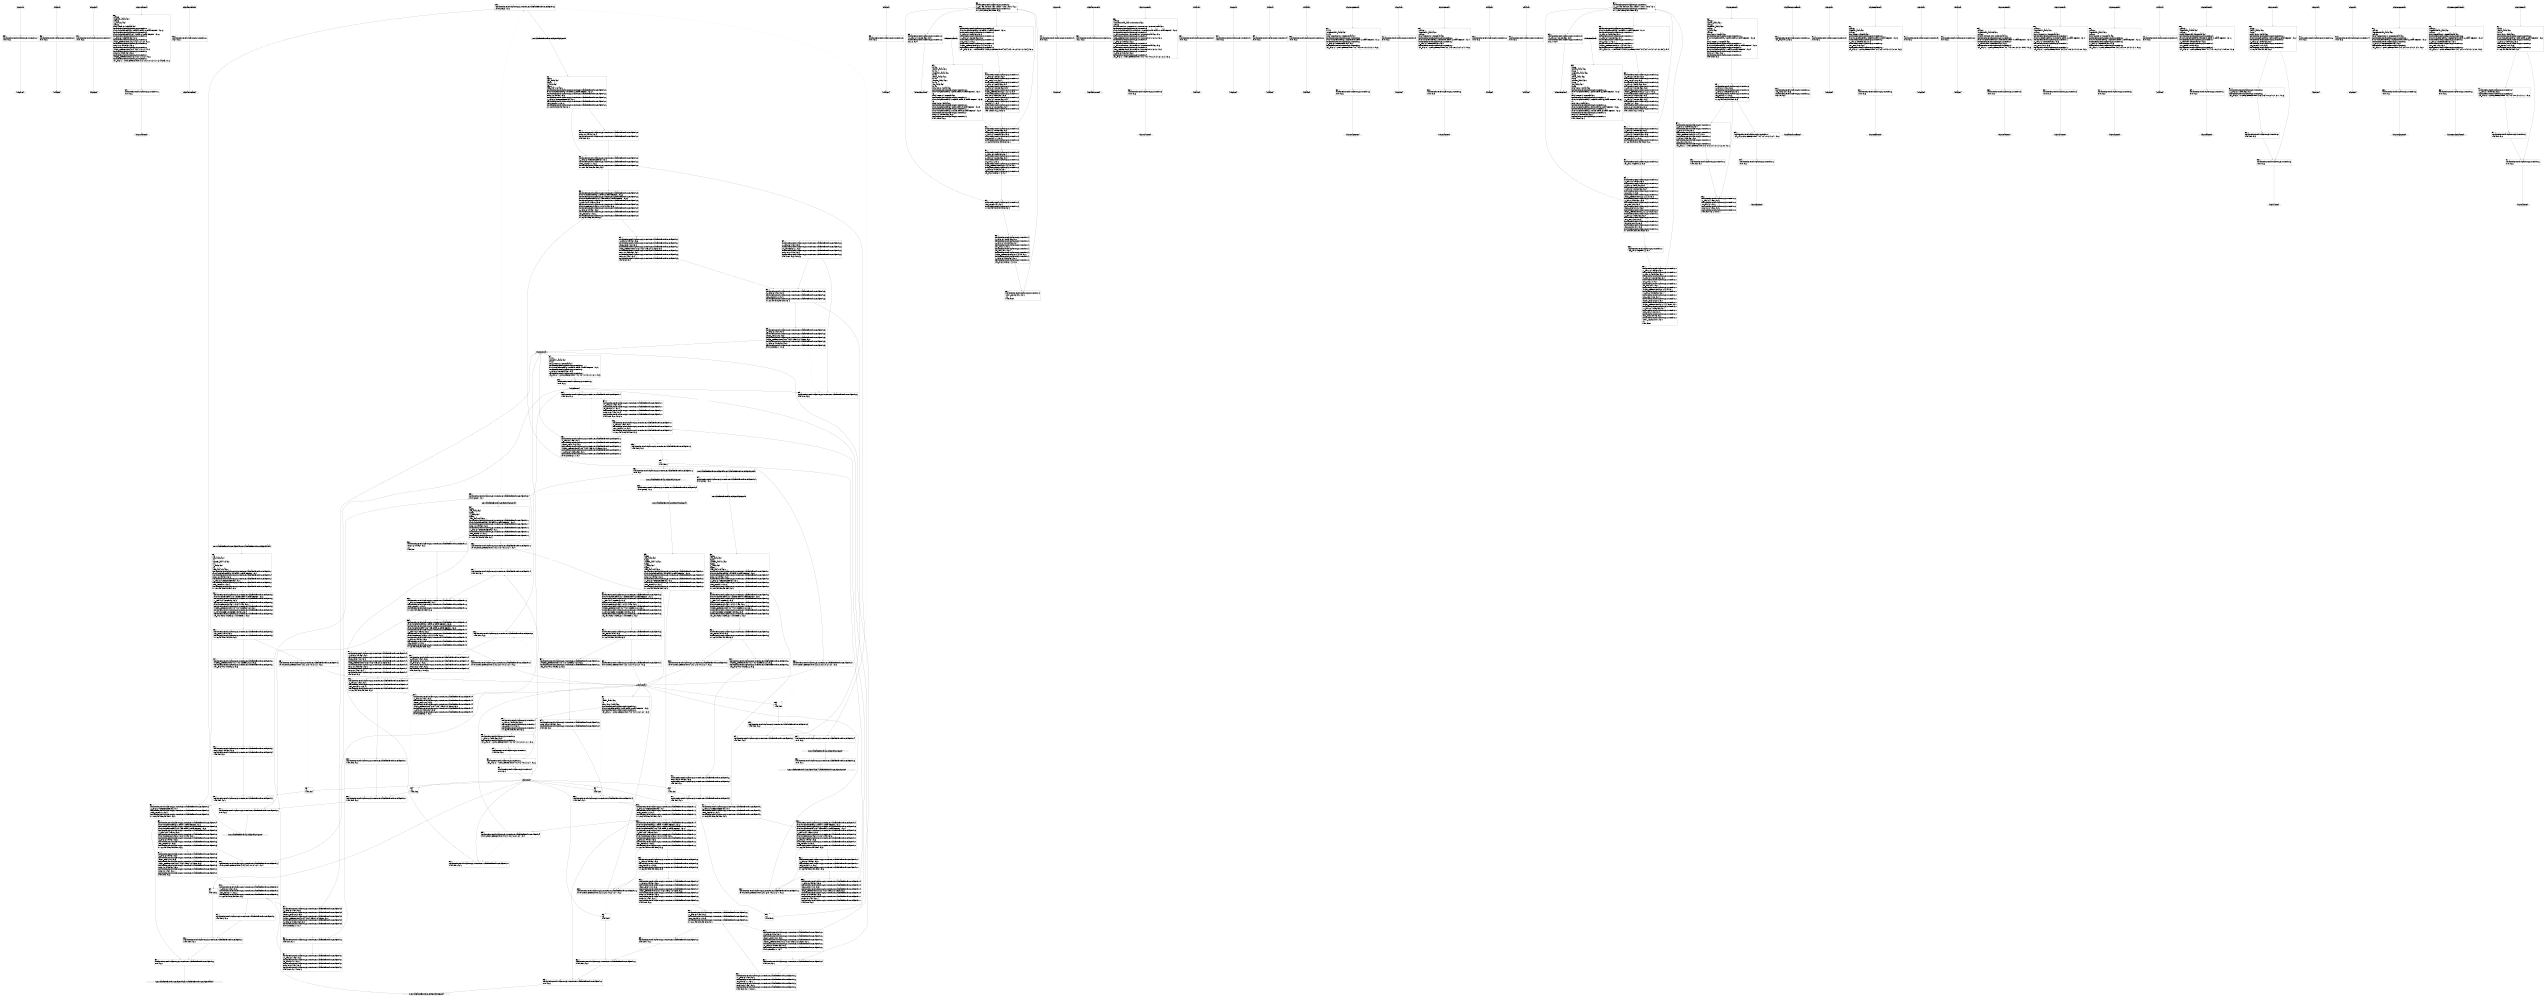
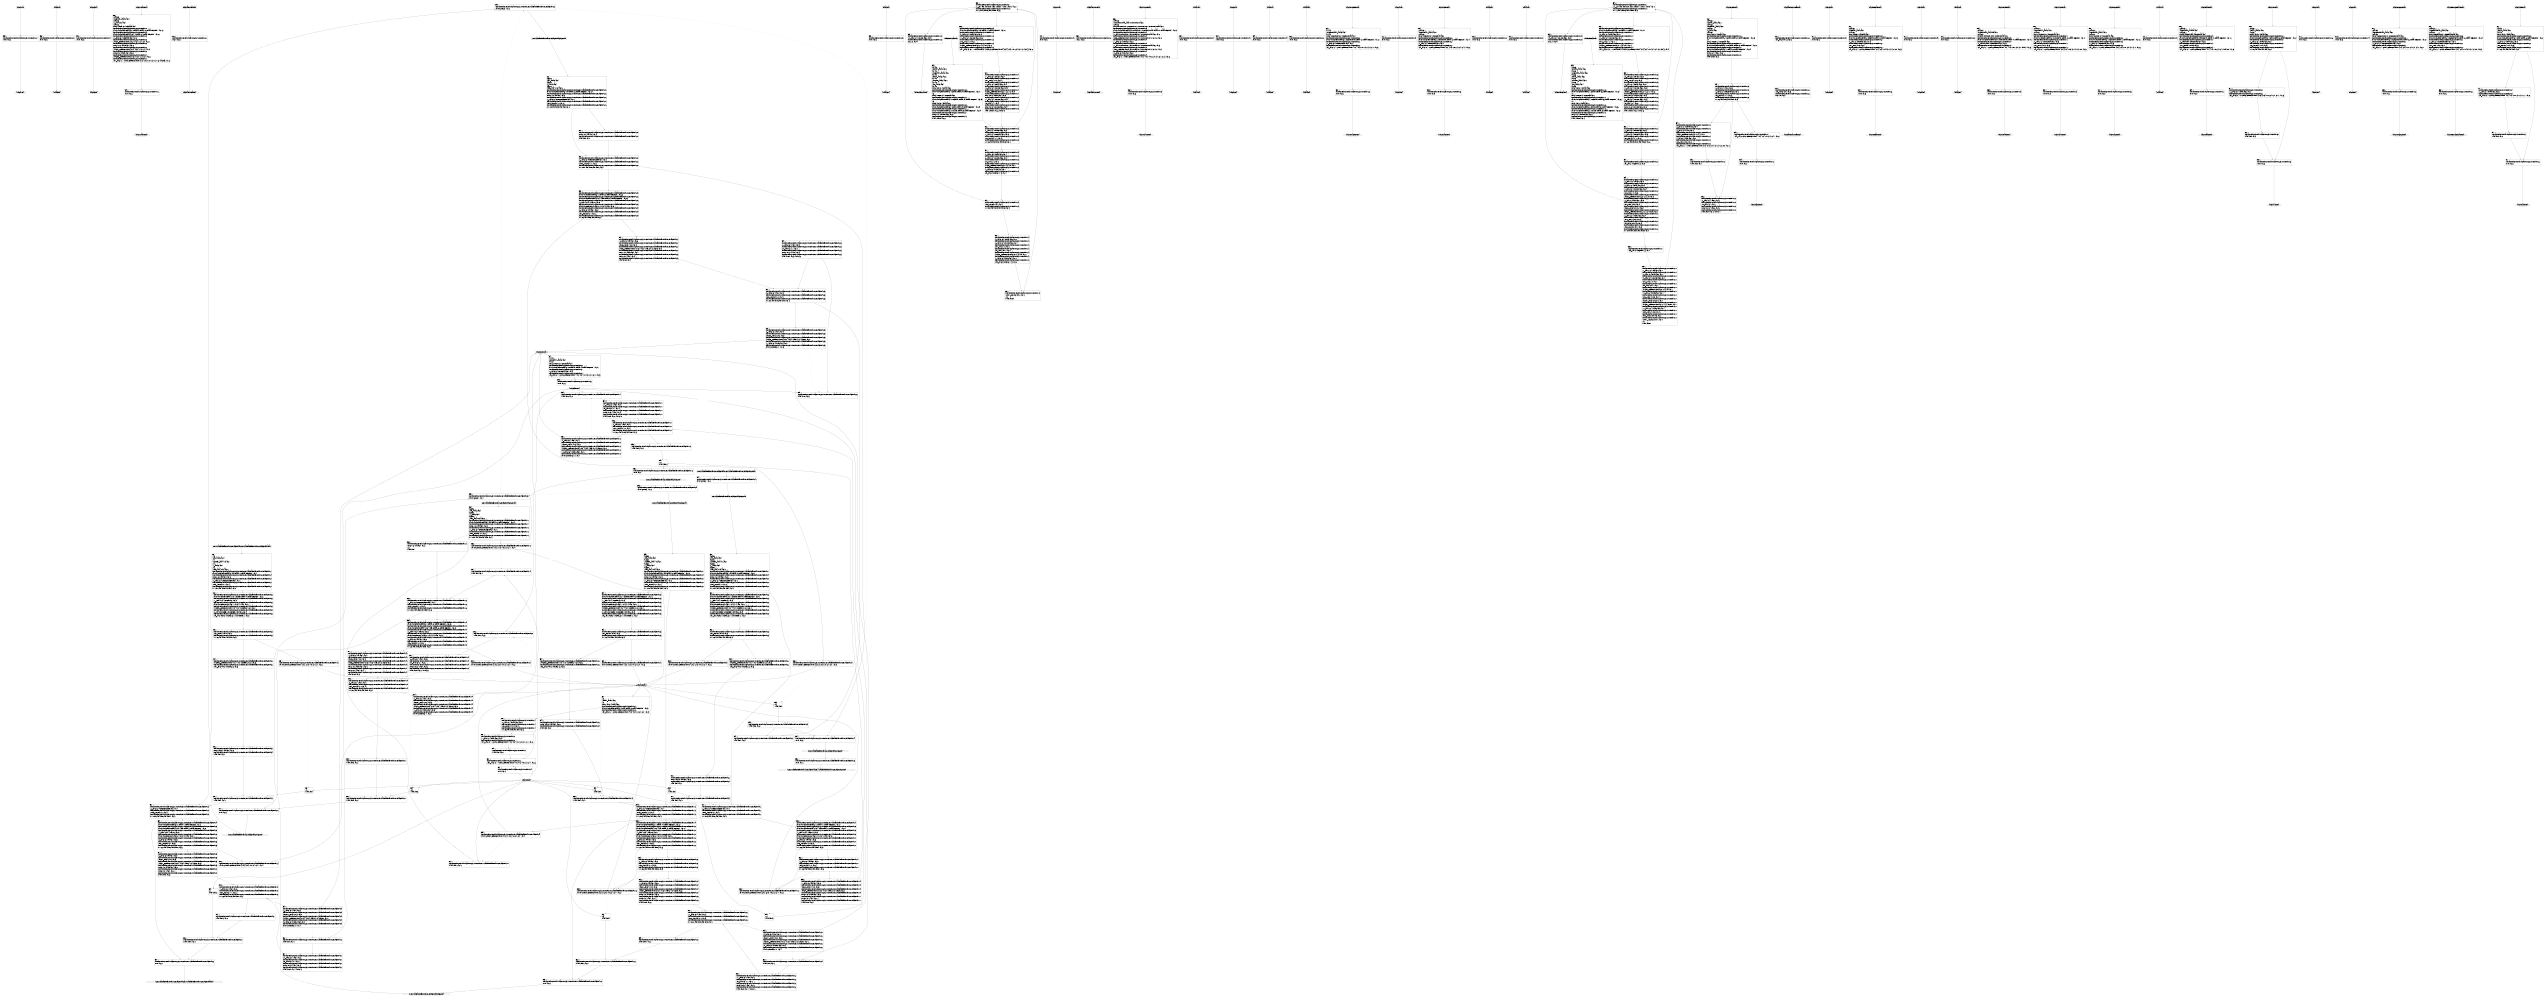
(791, 249) -> (790, 249)
